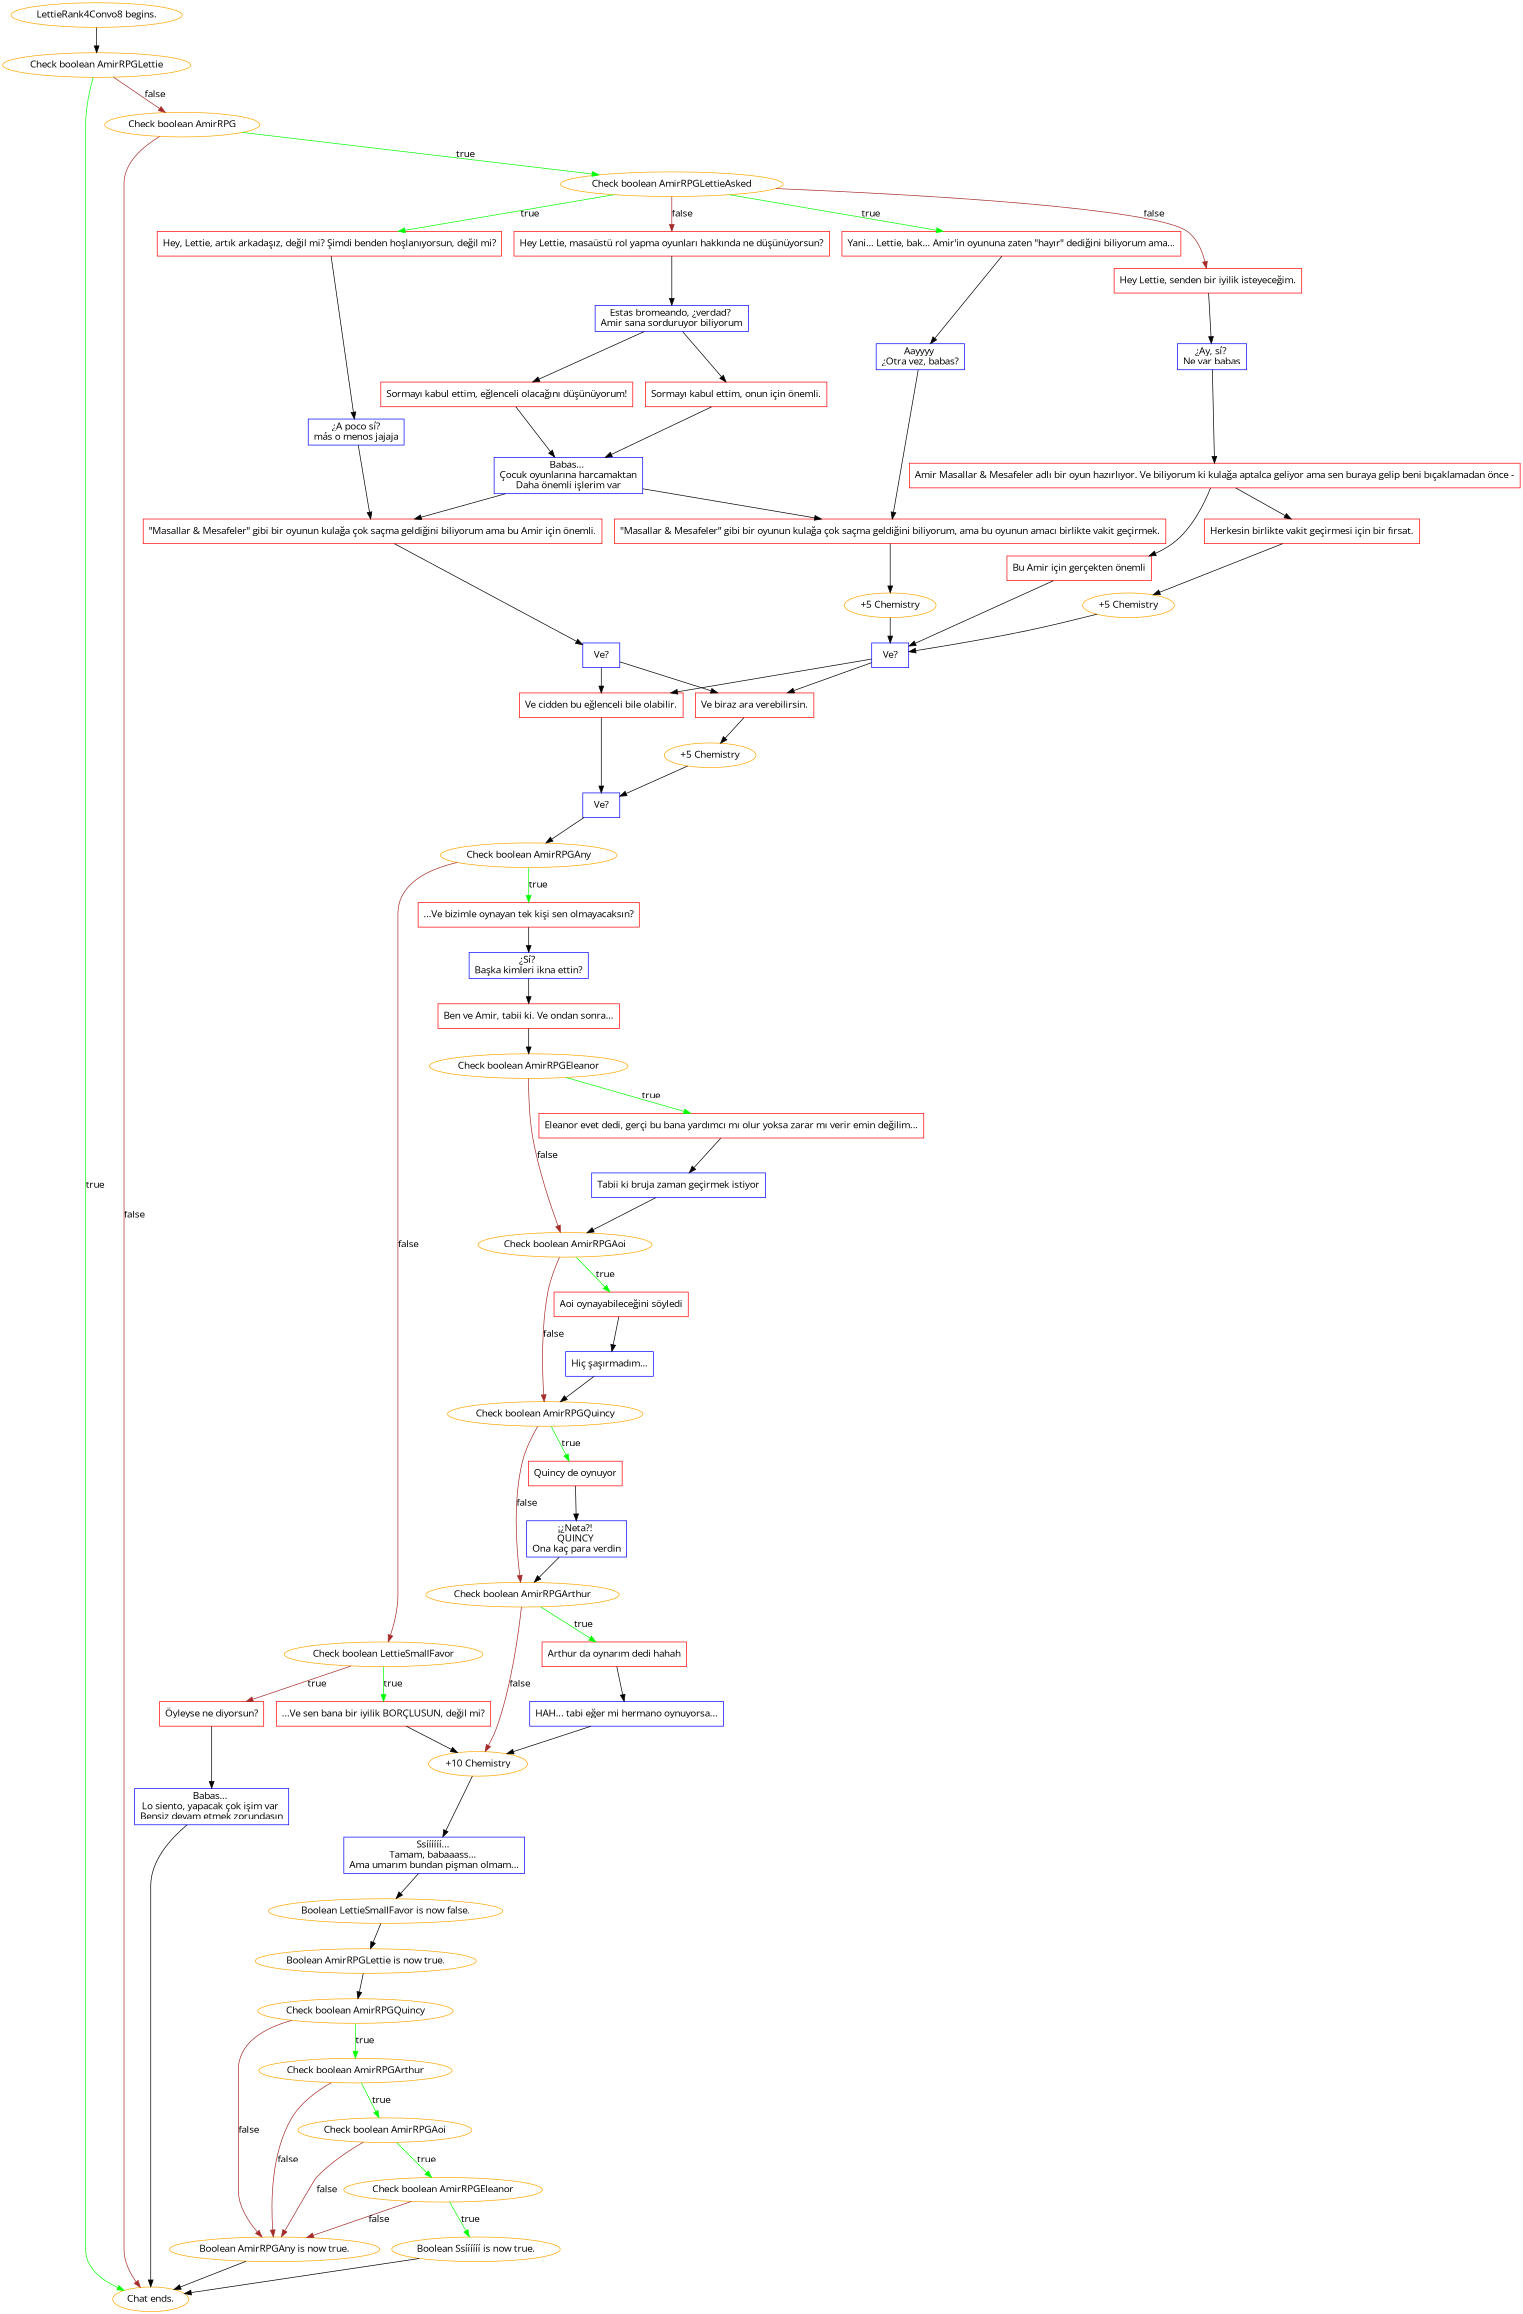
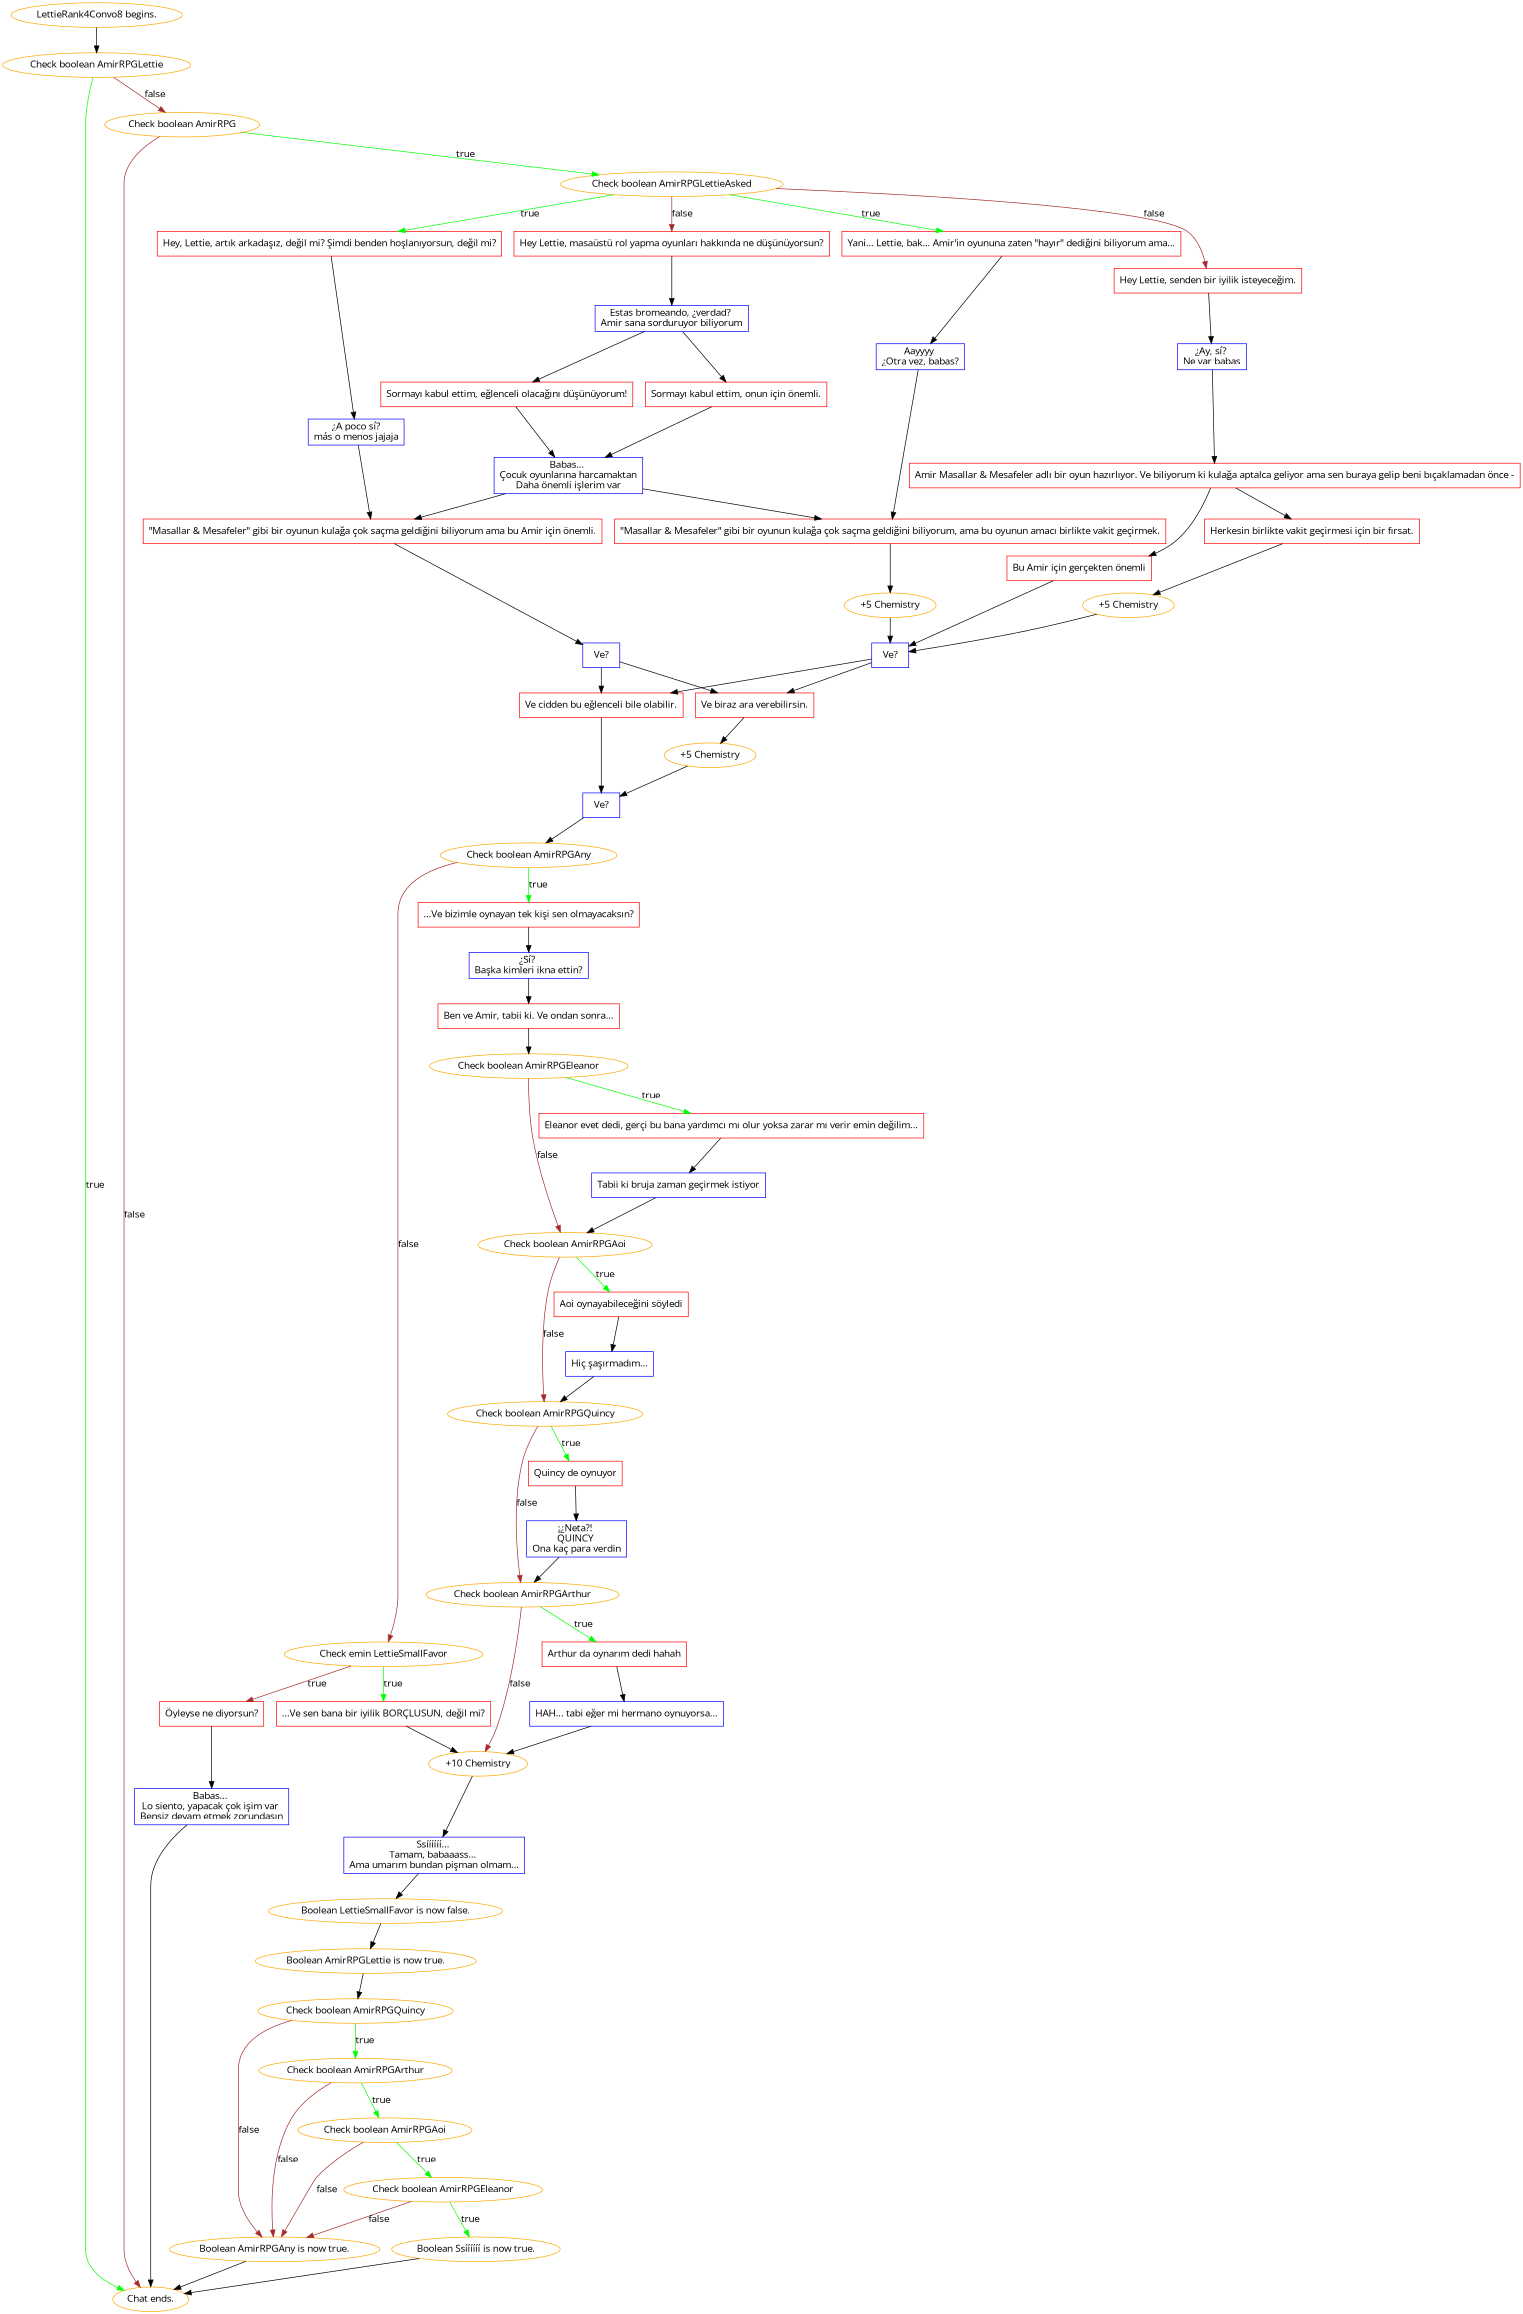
(384, 1654) -> (384, 1654)
